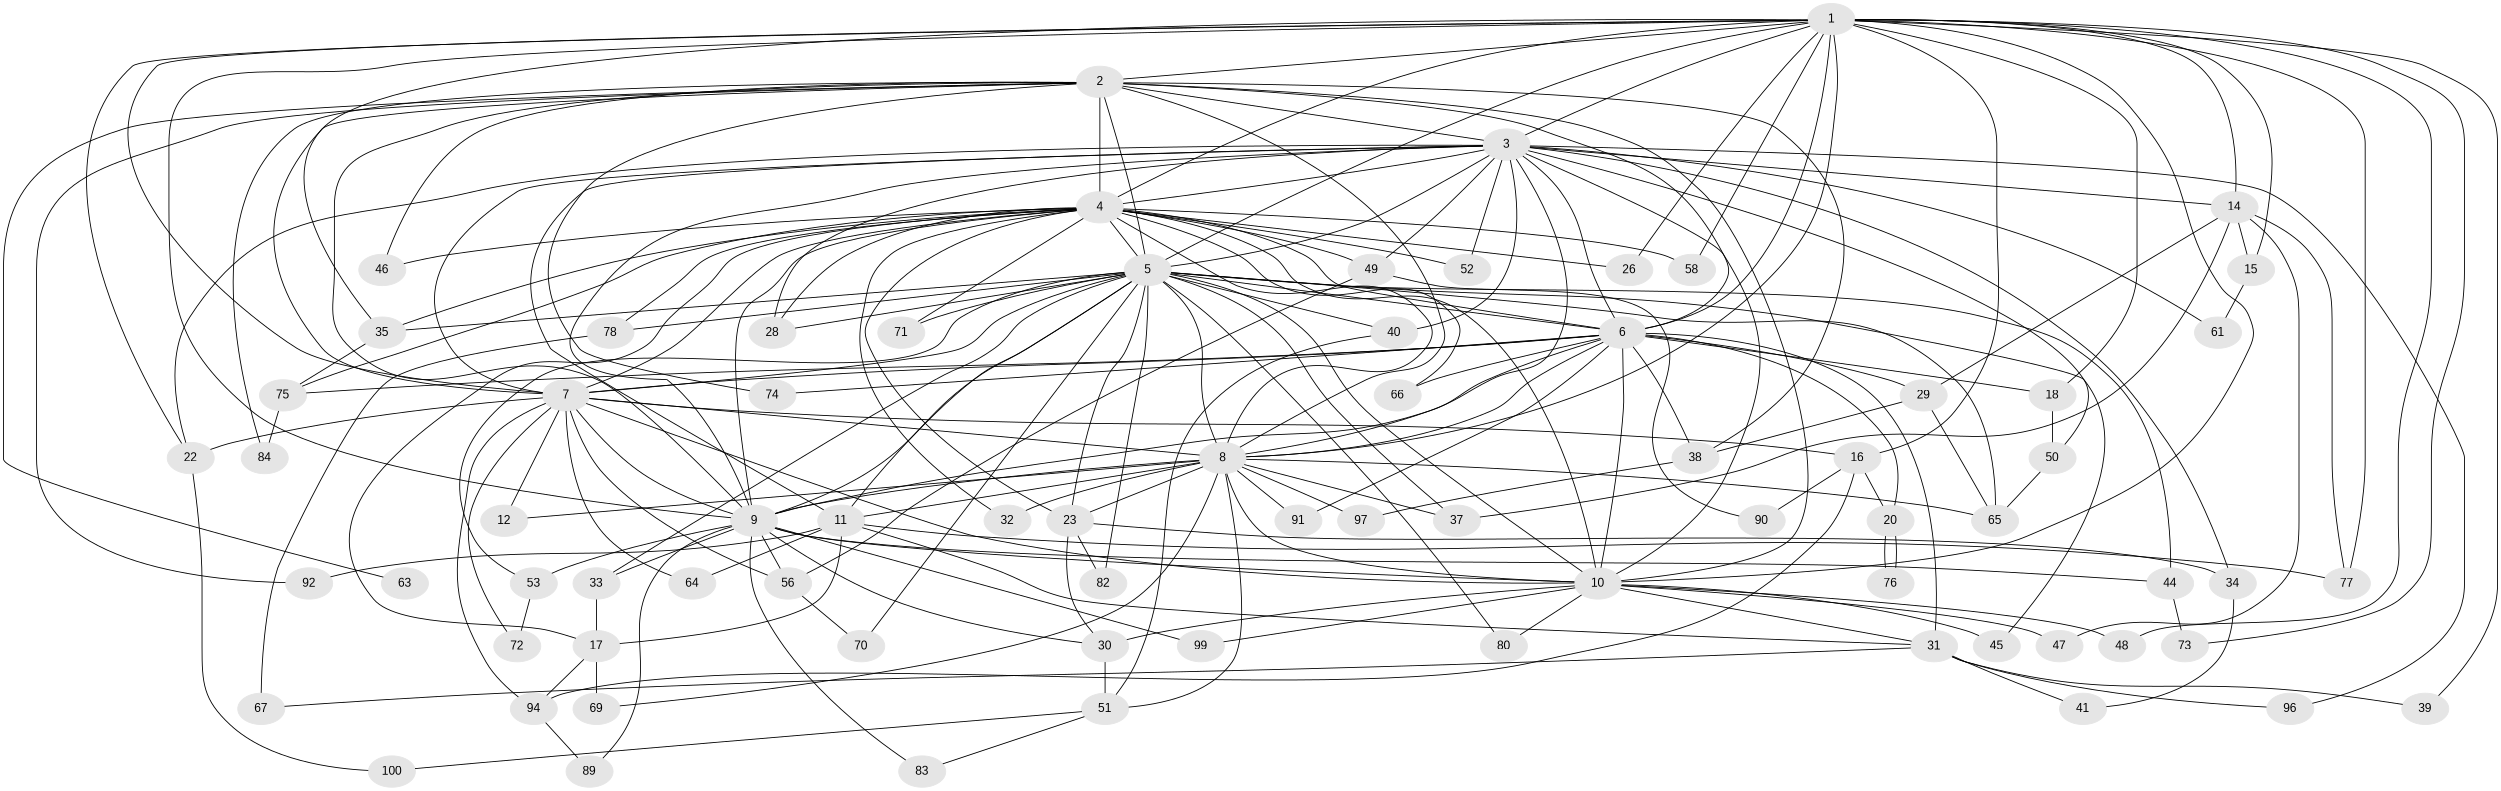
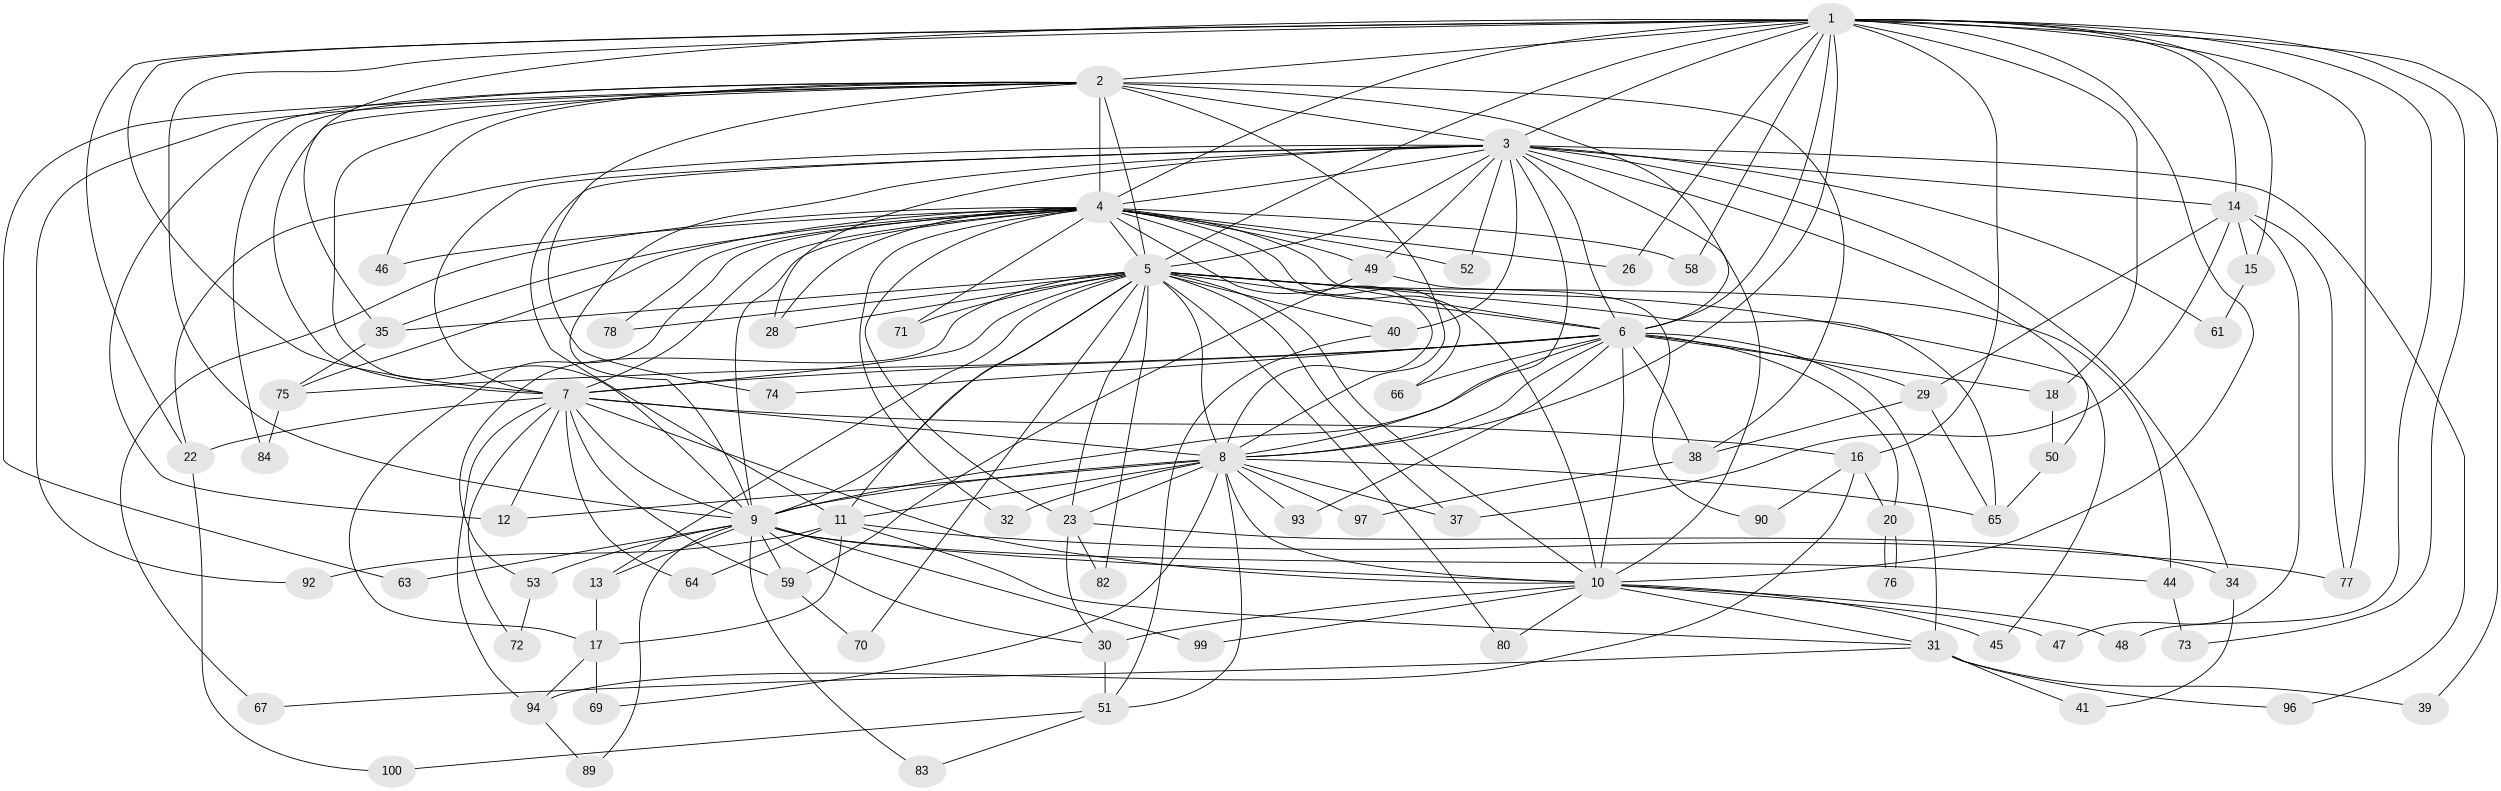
(1609, 134) -> (262, 129)
(346, 436) -> (465, 268)
(1298, 521) -> (1298, 521)
none -> (534, 560)
(597, 583) -> (597, 583)
(788, 583) -> (788, 583)
